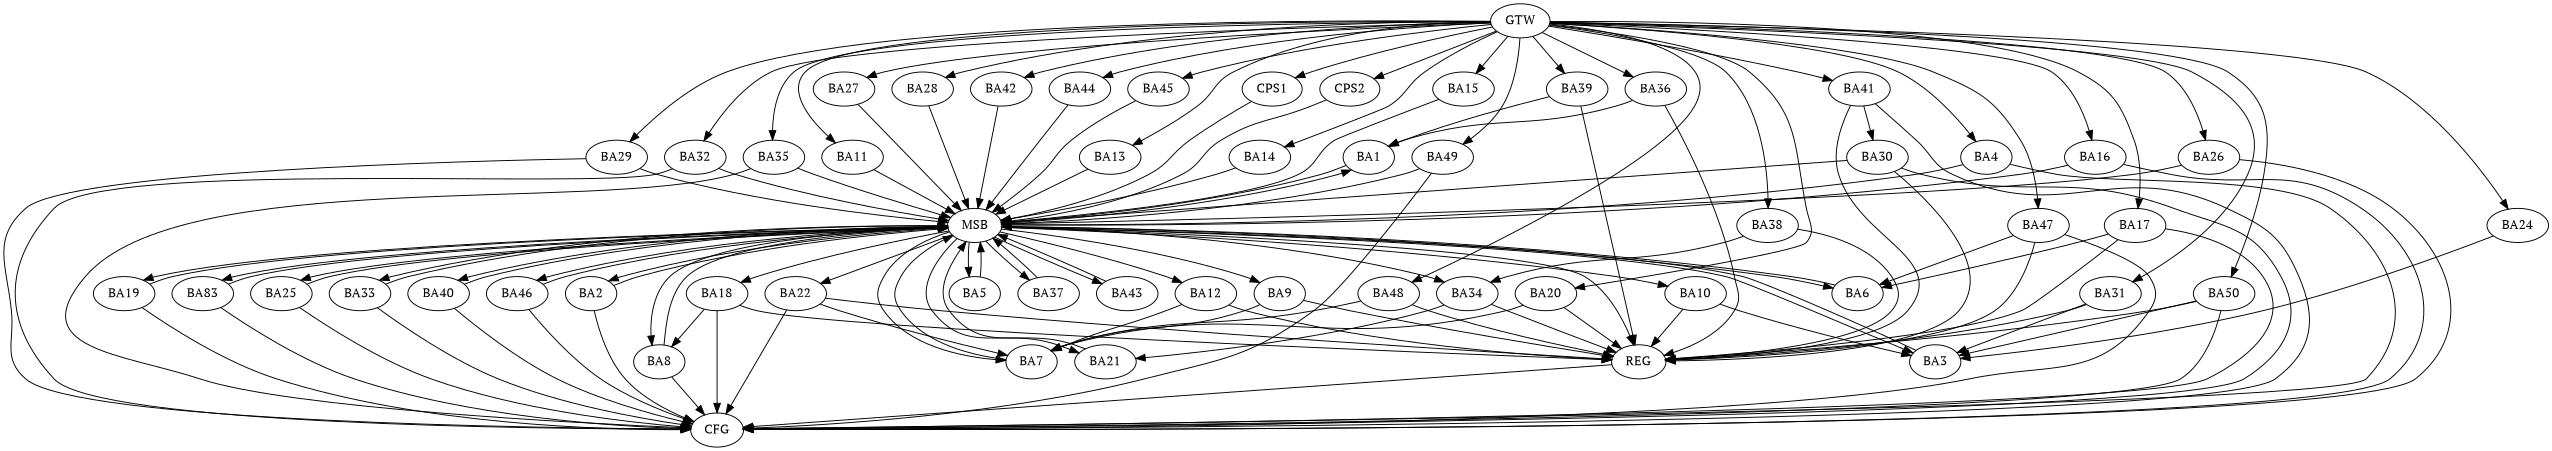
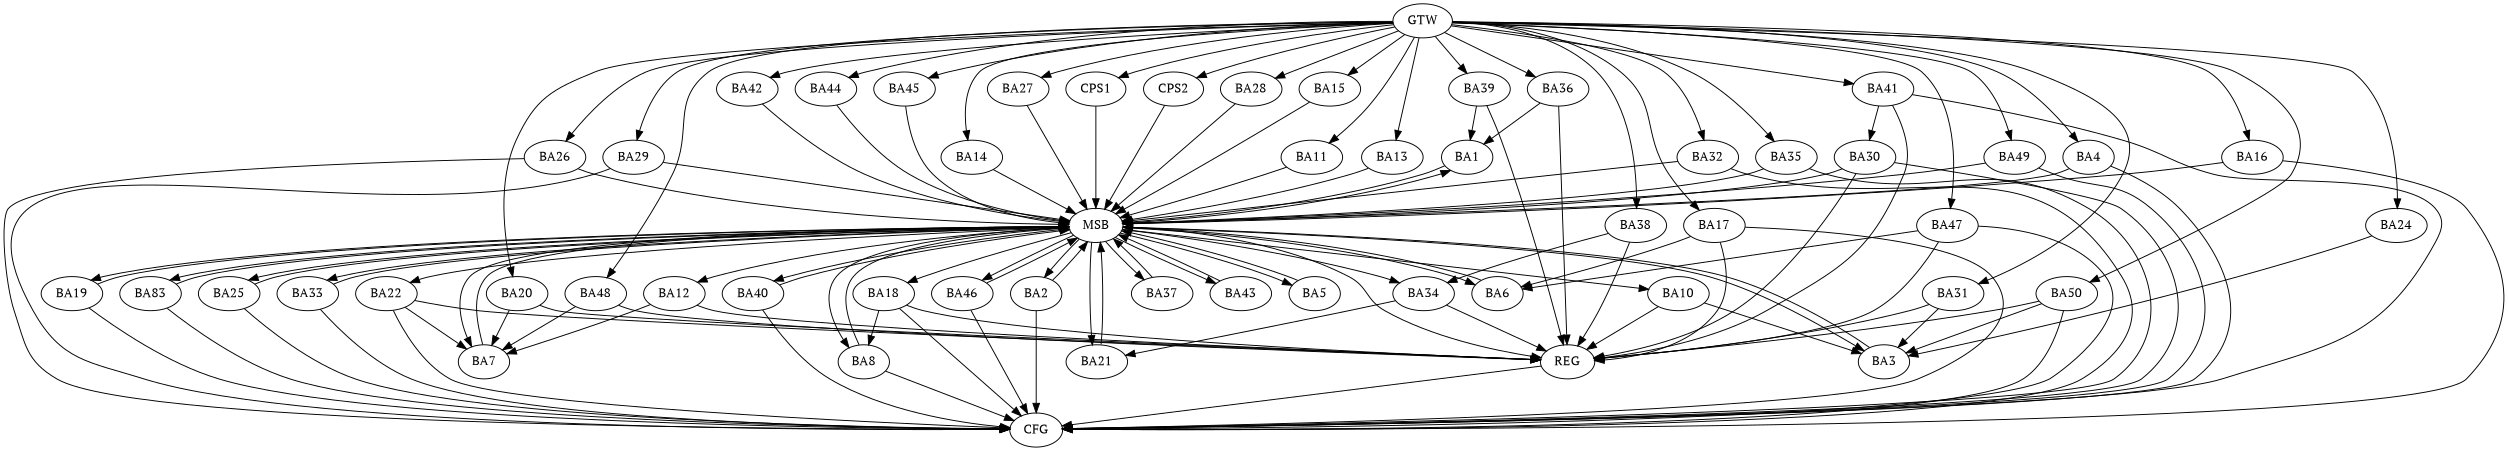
(1280, 294) -> none
